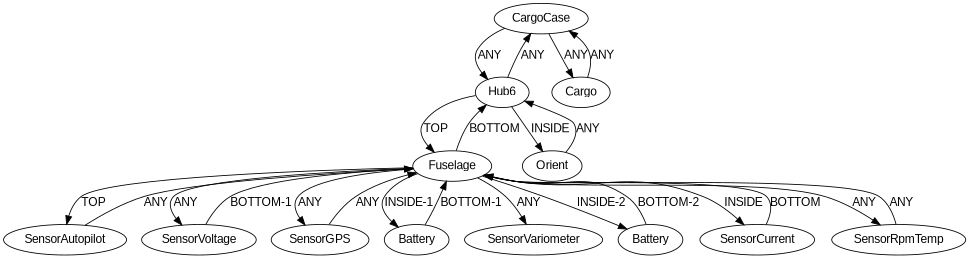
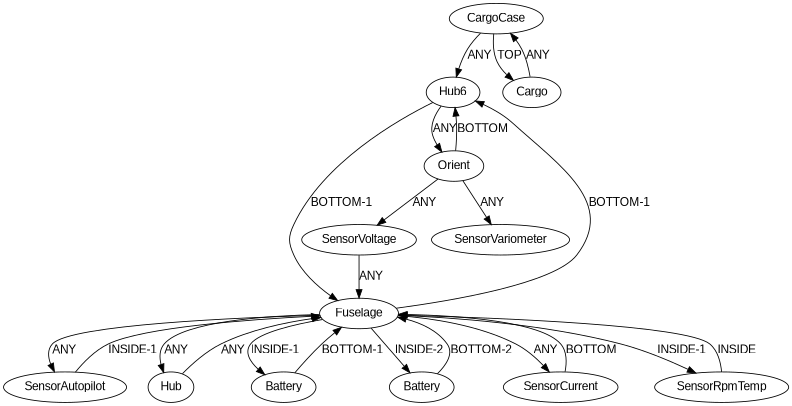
(576, 55) -> (509, 55)
(516, 58) -> none
(436, 129) -> (342, 203)
(495, 129) -> (620, 203)
(551, 129) -> (445, 129)
(588, 129) -> (483, 129)
(280, 176) -> (411, 199)
(503, 194) -> (475, 199)
(93, 203) -> (64, 350)
(156, 203) -> (133, 350)
(261, 203) -> (371, 277)
(744, 203) -> (545, 350)
(864, 203) -> (682, 350)
(901, 203) -> (737, 350)
(320, 240) -> (171, 387)
